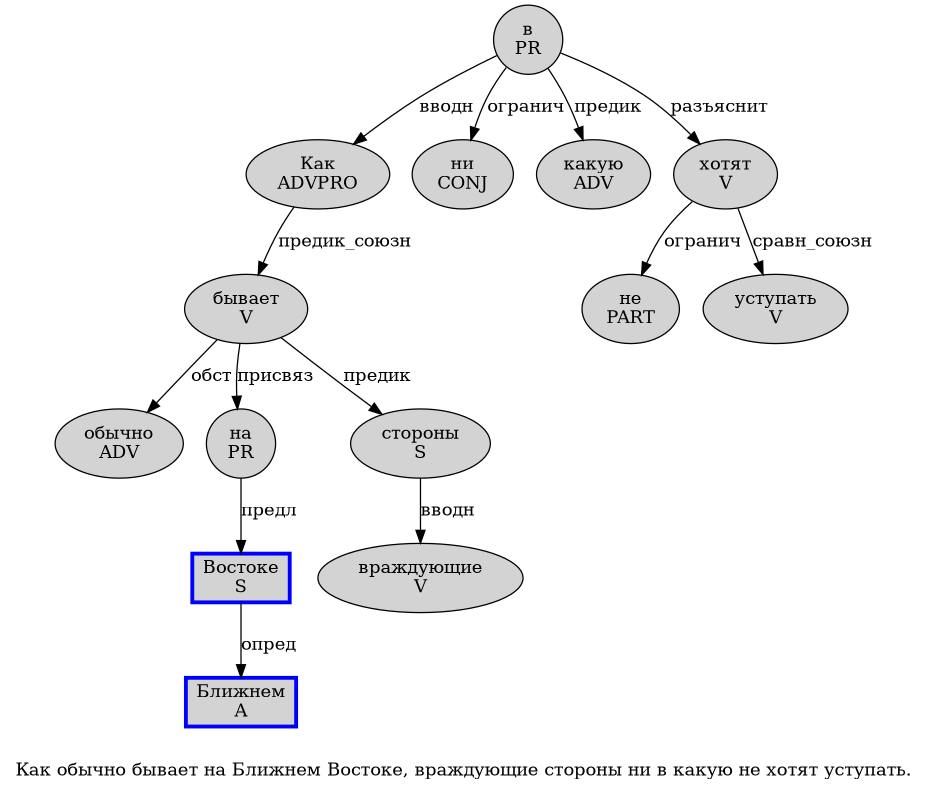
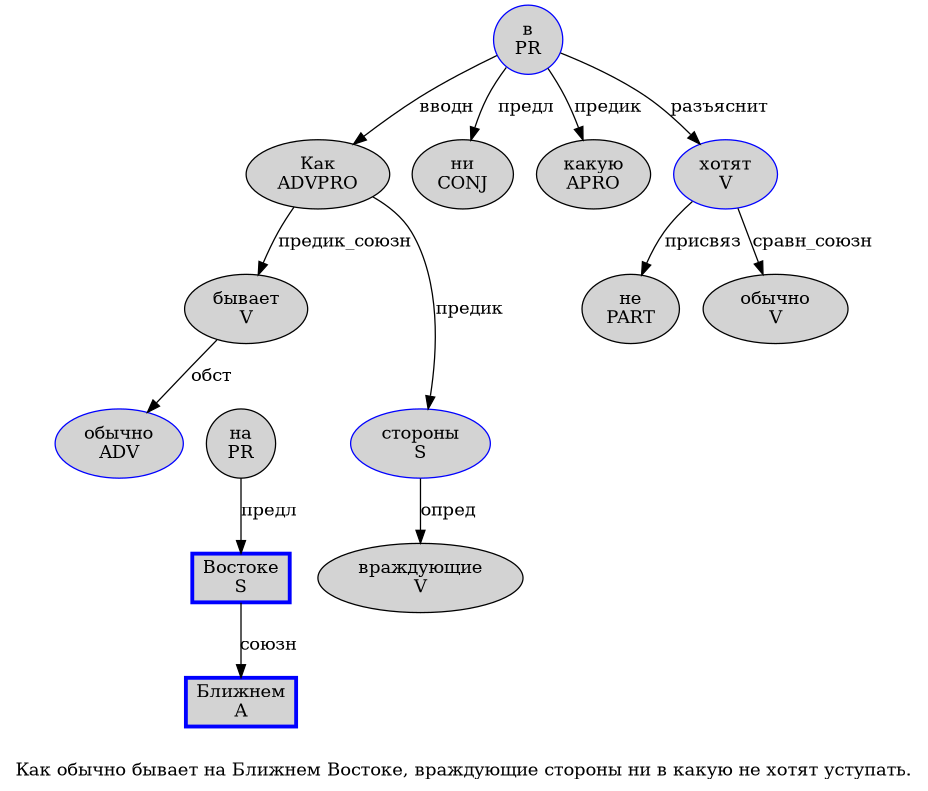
(528, 40) -> (528, 40)
(526, 107) -> (526, 107)
(594, 174) -> (594, 174)
(726, 174) -> (726, 174)
(703, 242) -> (703, 242)
(776, 309) -> (776, 309)
(237, 370) -> none
(326, 372) -> (431, 286)
(119, 444) -> (119, 444)
(420, 444) -> (420, 444)
(448, 511) -> (448, 511)
(269, 645) -> (269, 645)
